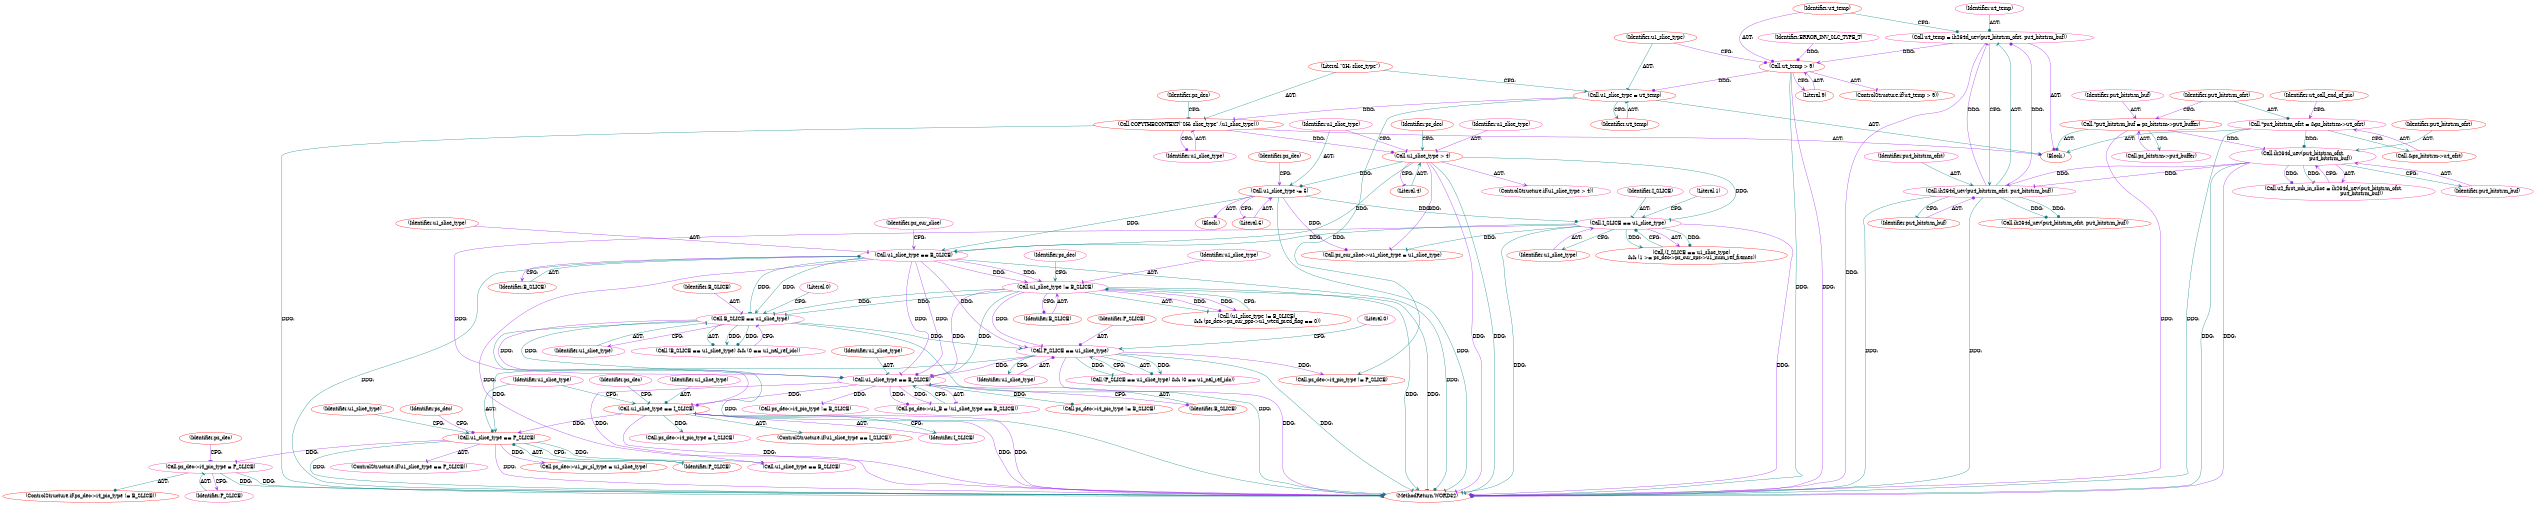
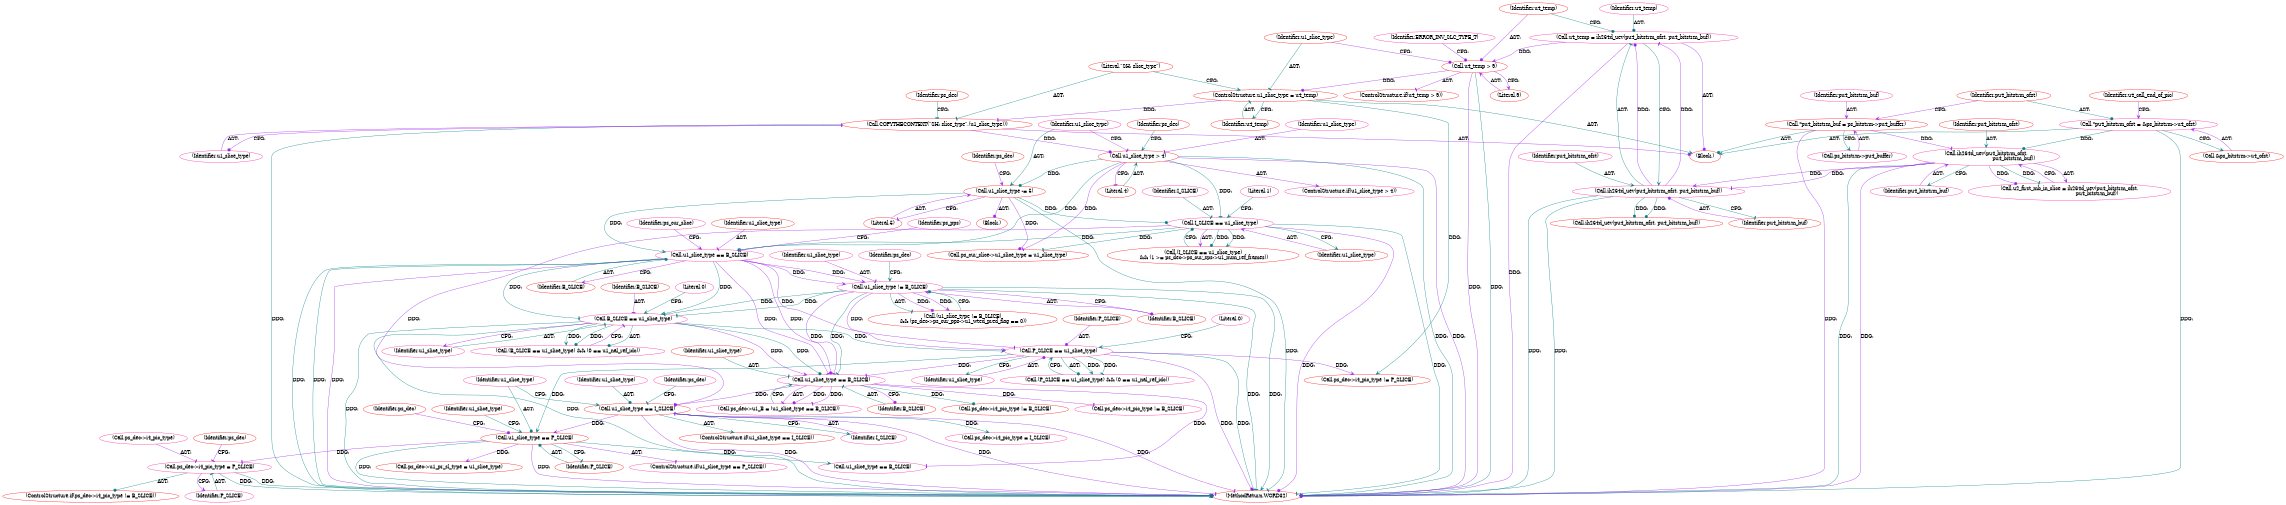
(1814, 52) -> (1464, 52)
(1624, 96) -> (1266, 96)
none -> (939, 224)
none -> (144, 438)
